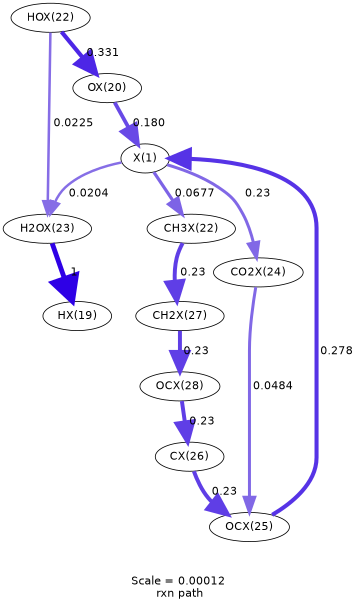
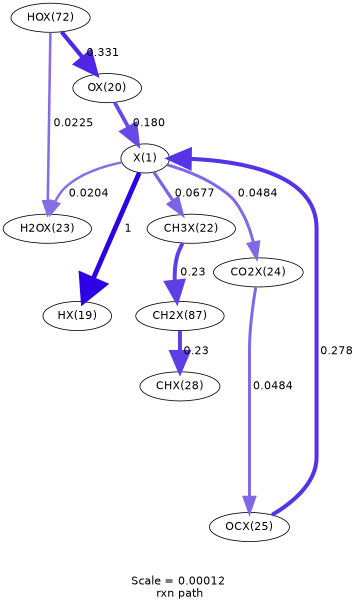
(51, 18) -> (51, 18)
(256, 194) -> (256, 194)
(58, 261) -> (116, 226)
(180, 316) -> (180, 316)
(180, 386) -> (180, 386)
(190, 457) -> none
